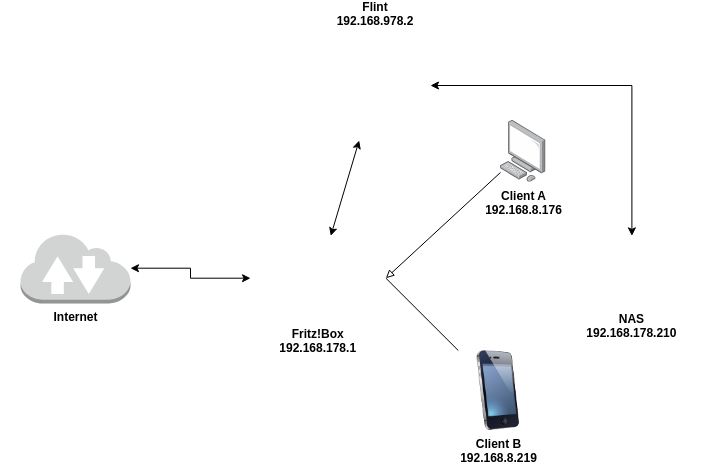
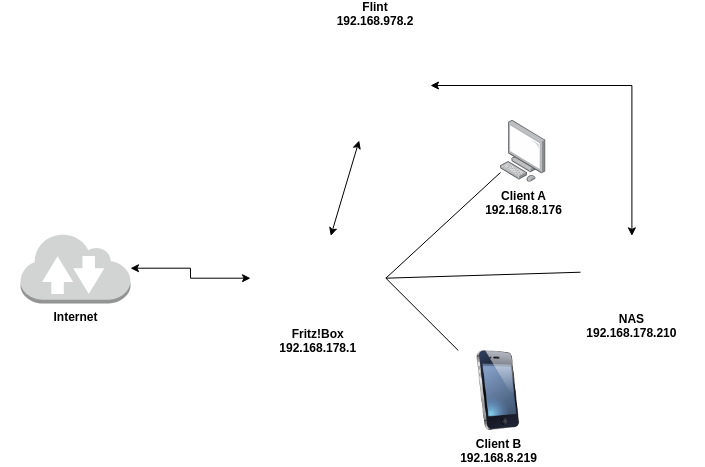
(393, 271) -> (391, 273)
none -> (484, 275)
